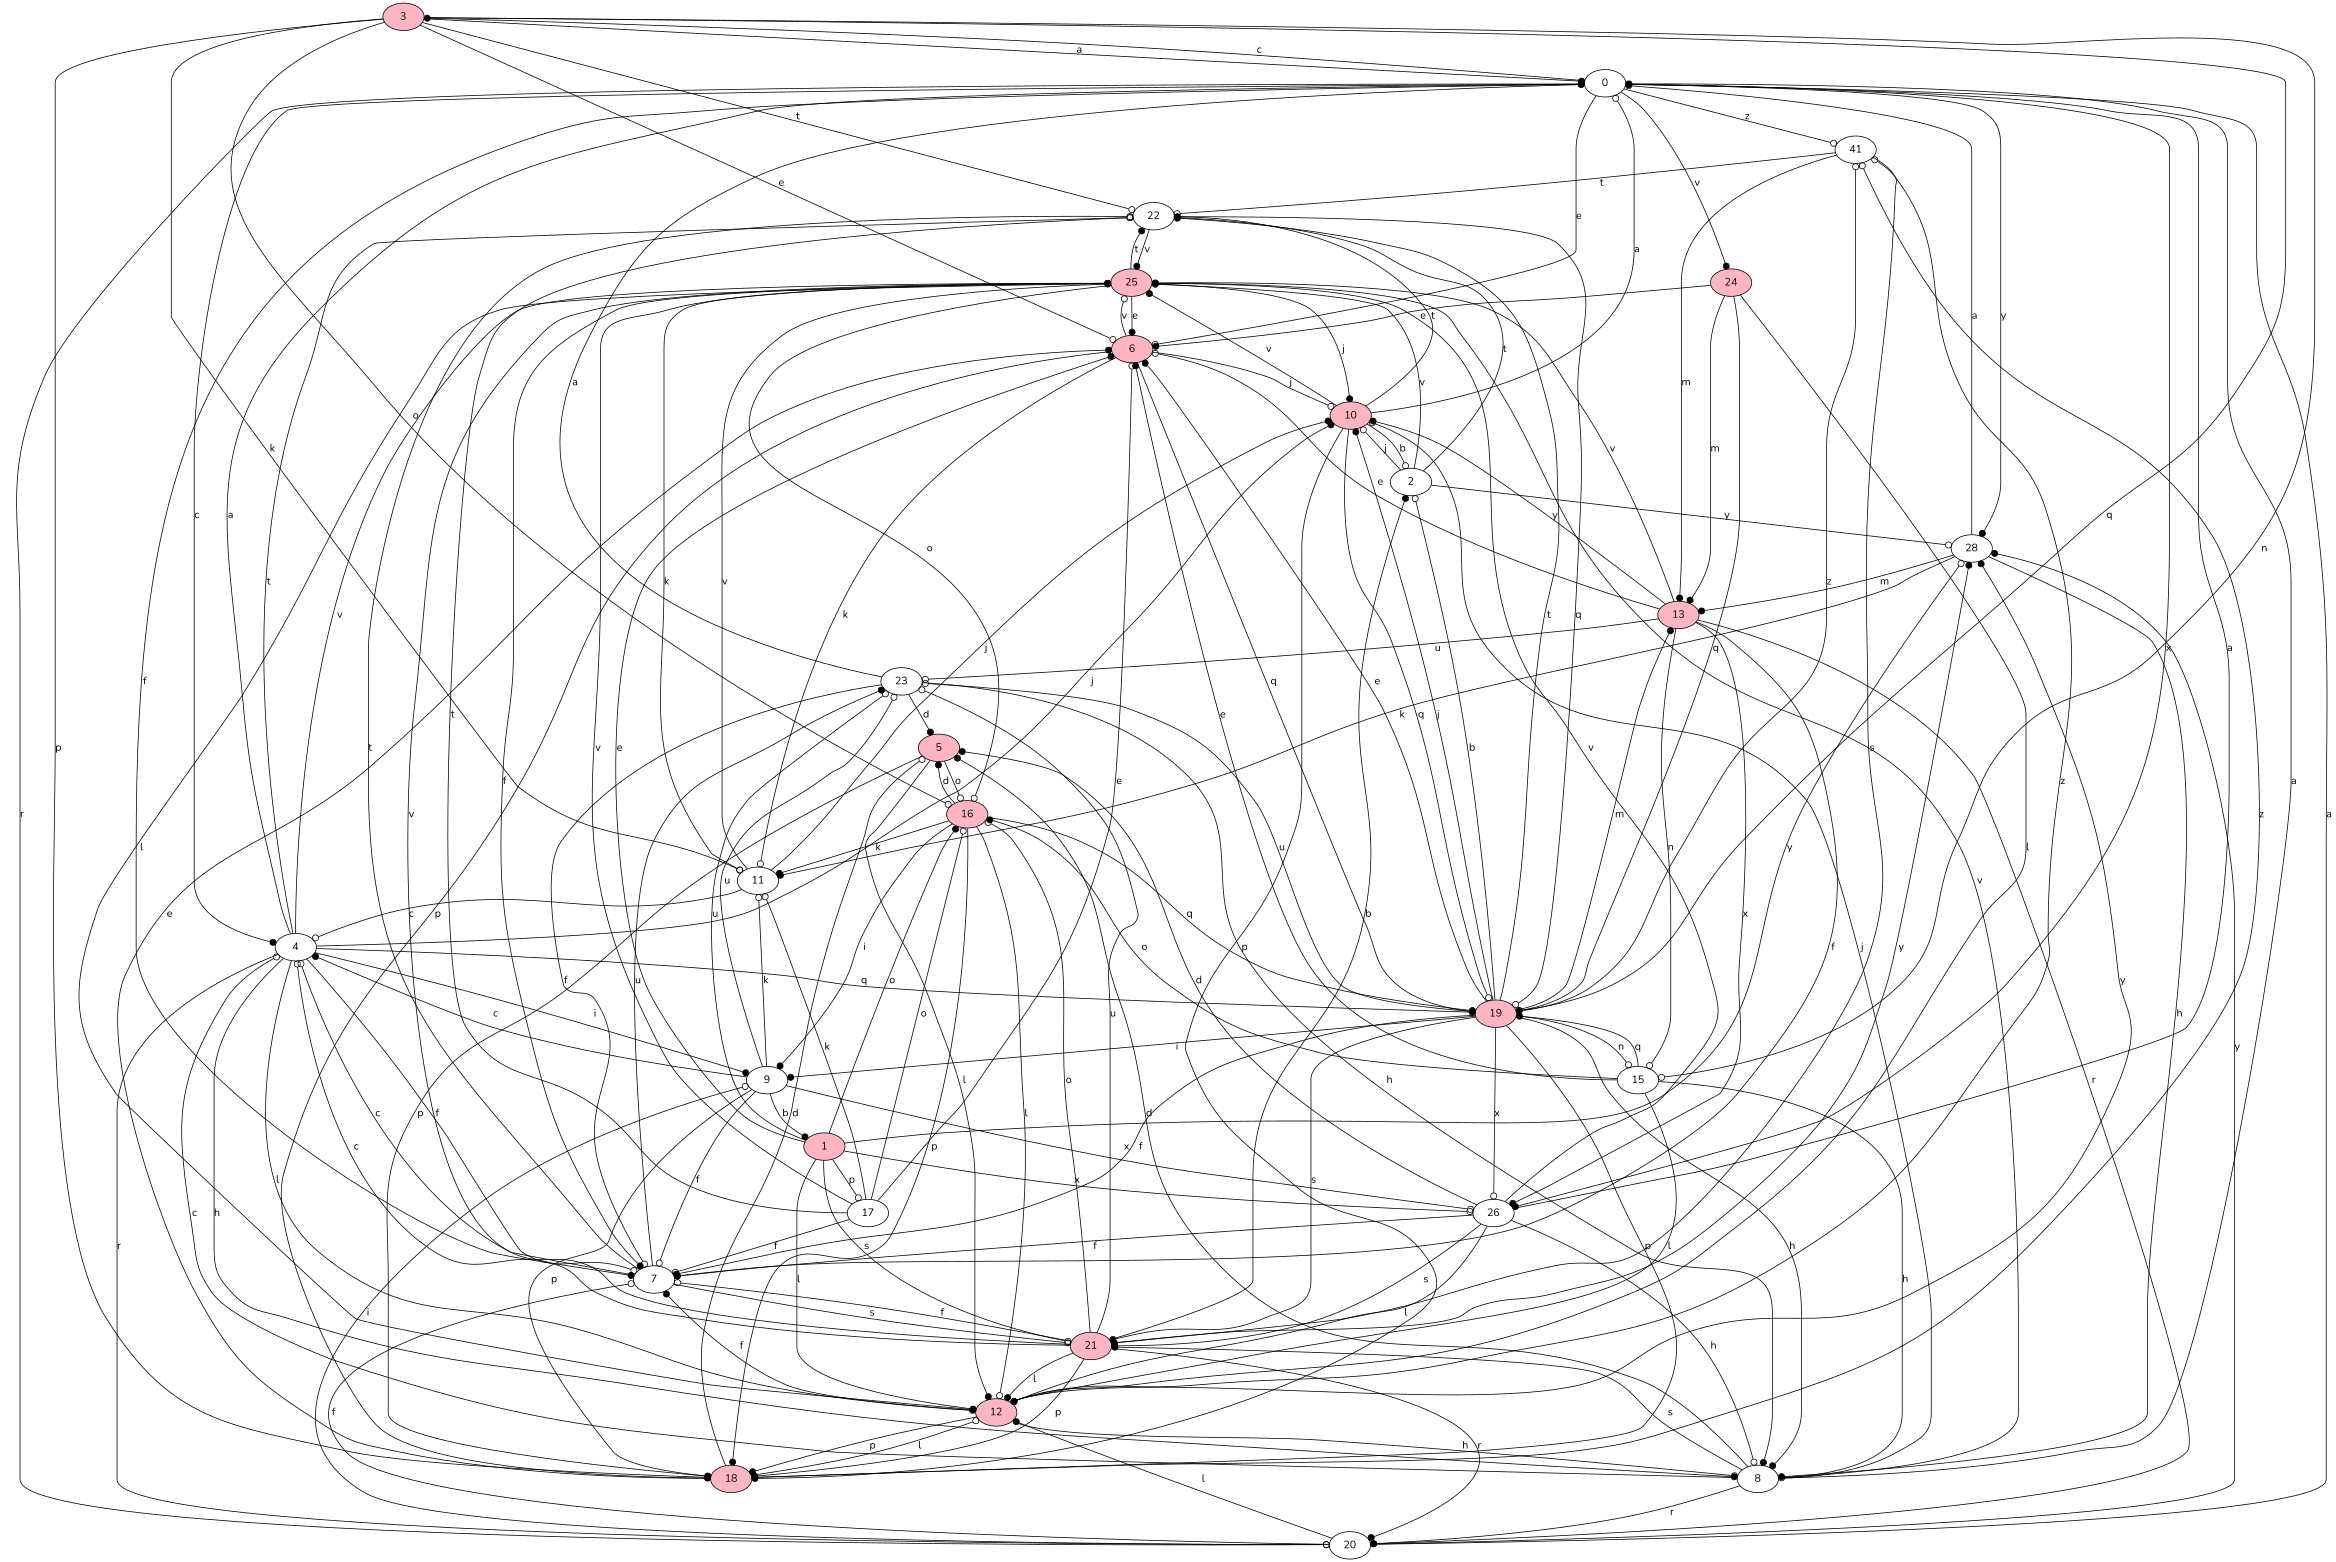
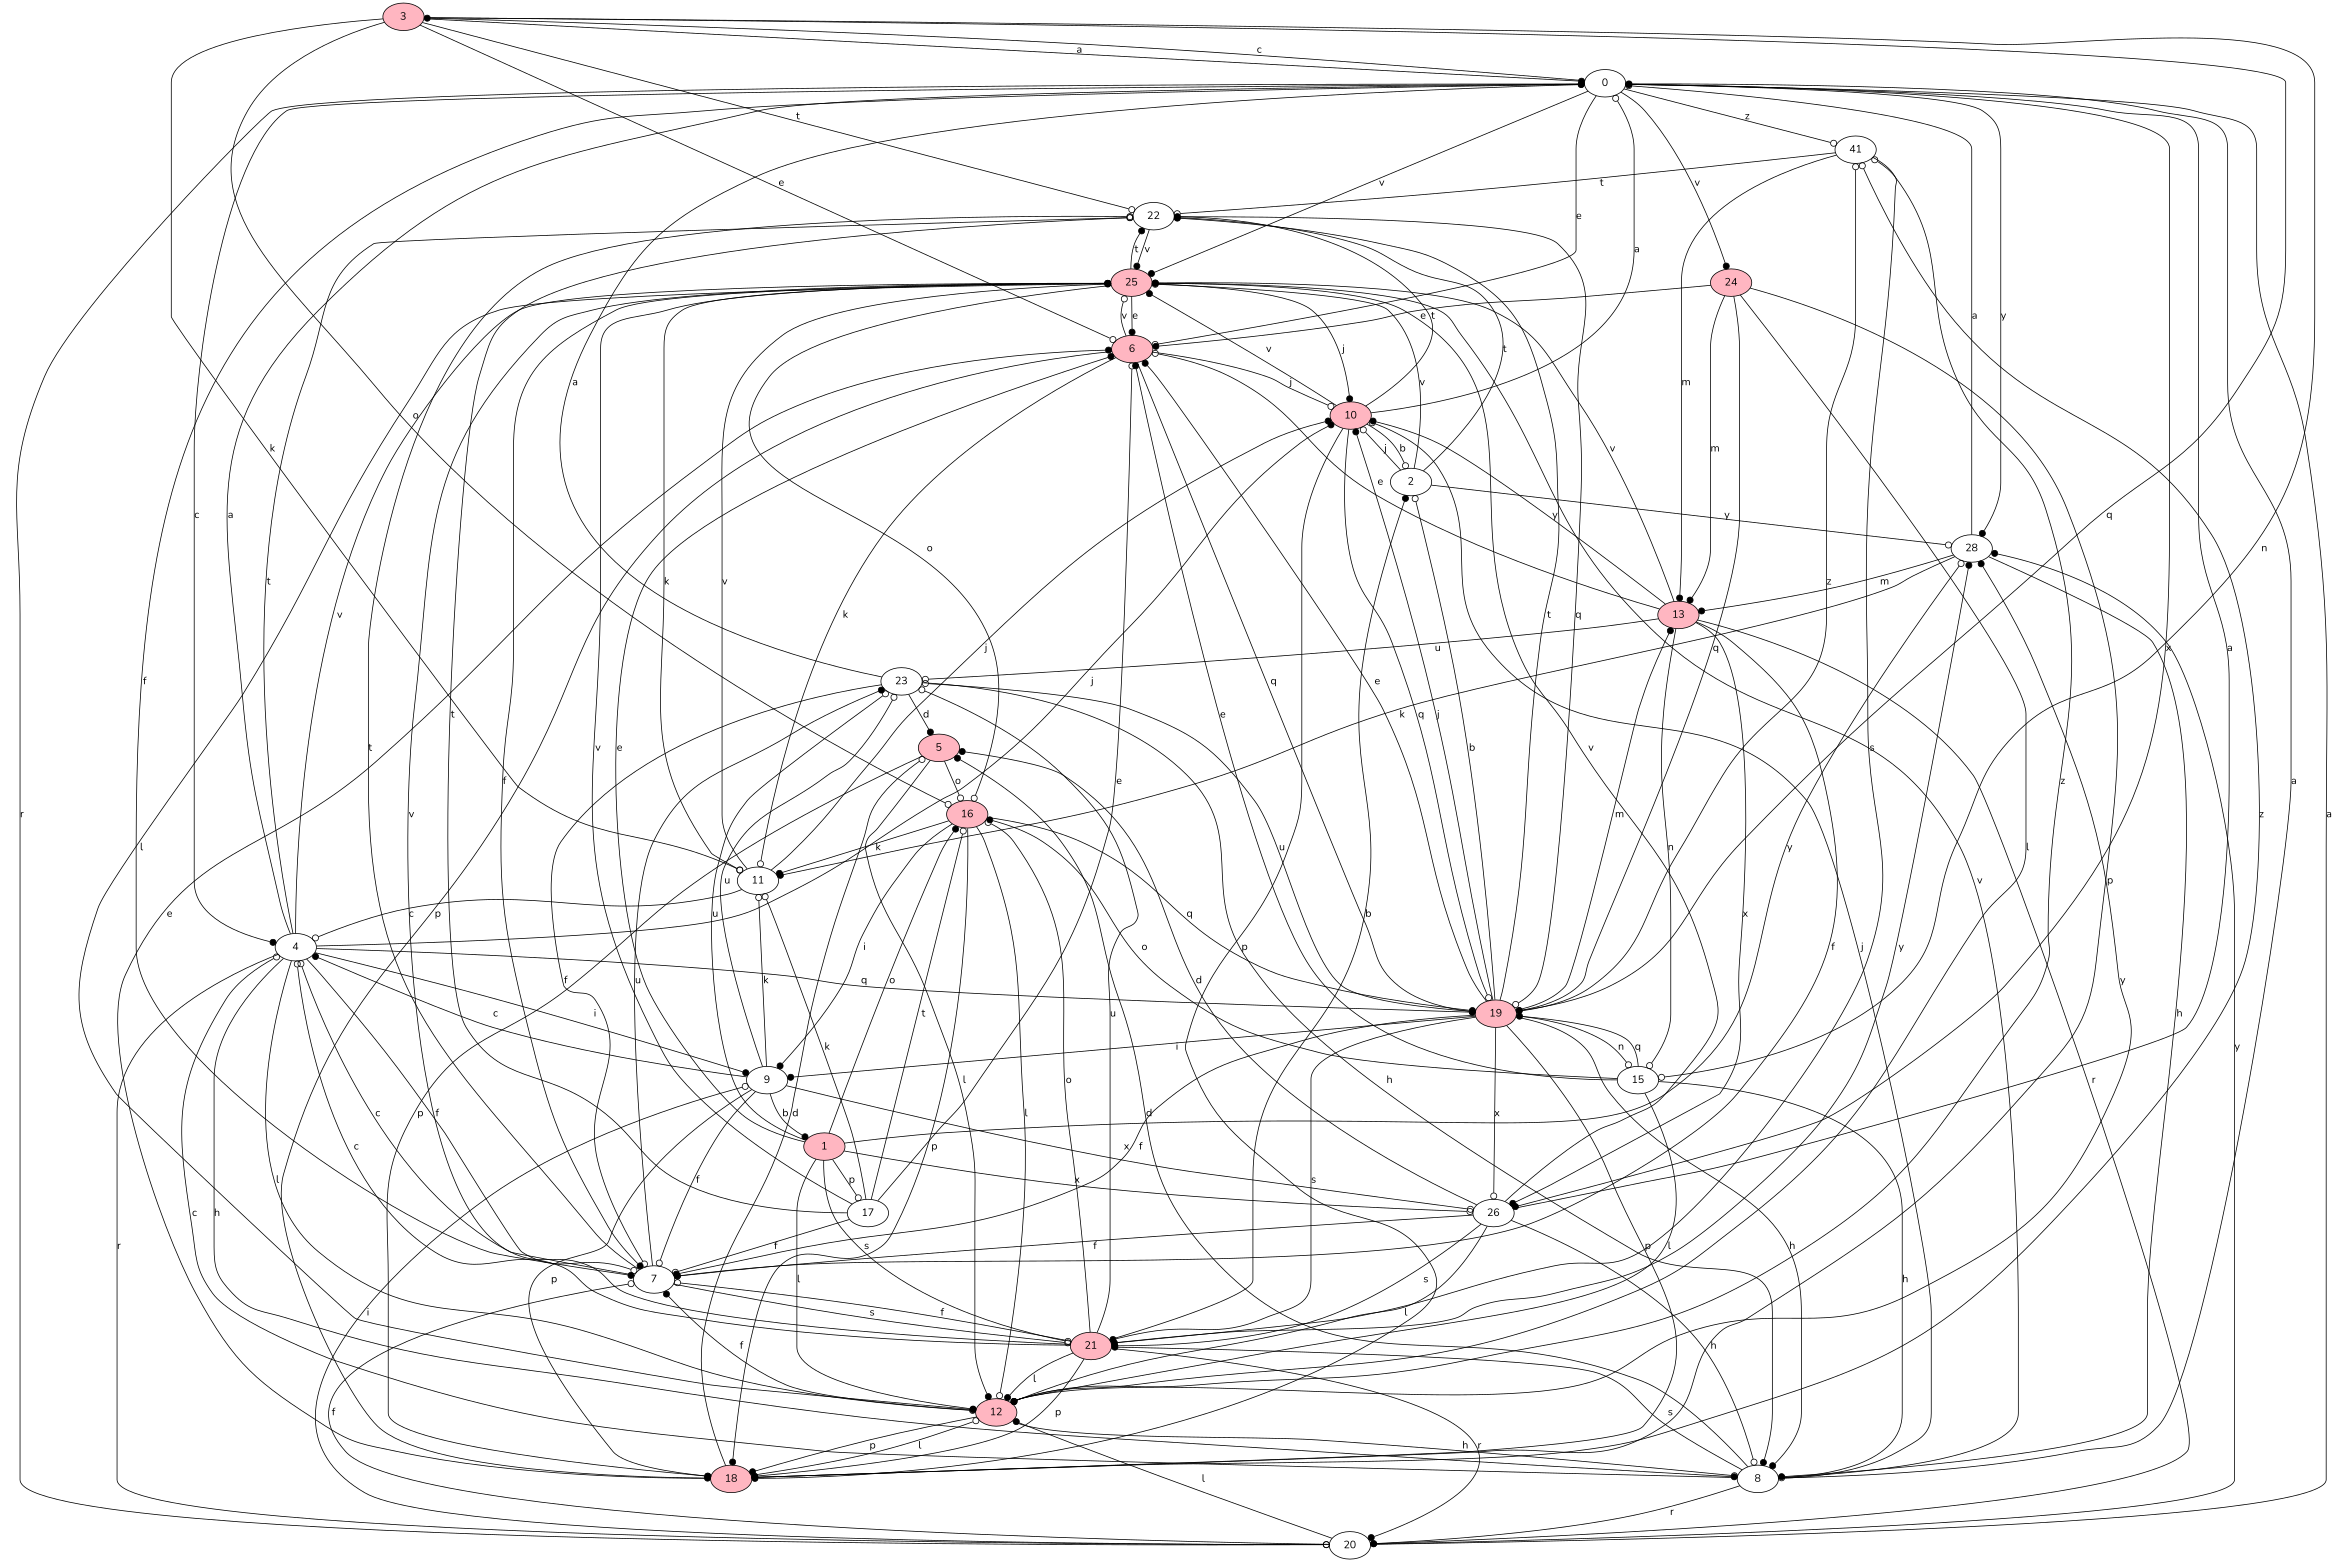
none -> (1371, 182)
(943, 787) -> none
(54, 857) -> (1880, 1231)
(924, 1014) -> (924, 1014)
